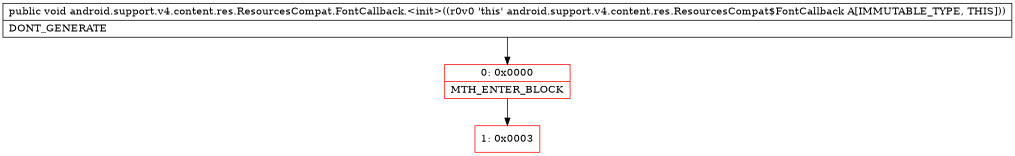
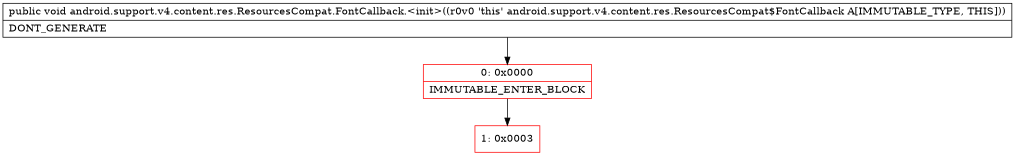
(507, 90) -> (507, 90)
